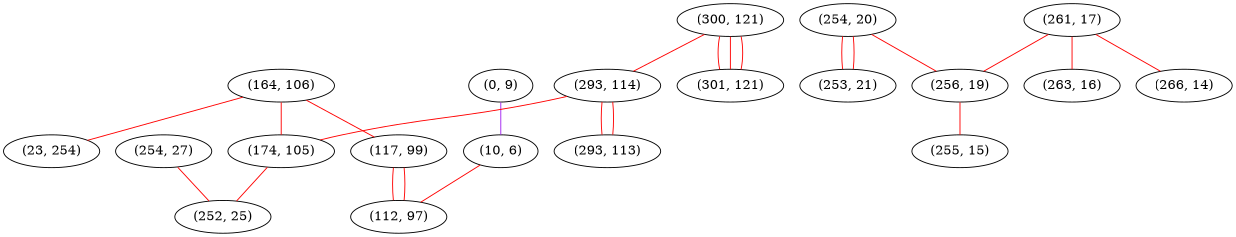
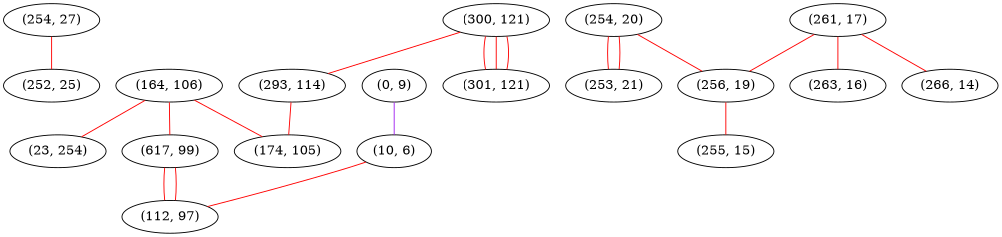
(399, 151) -> (170, 151)
(607, 151) -> none
(252, 184) -> none
